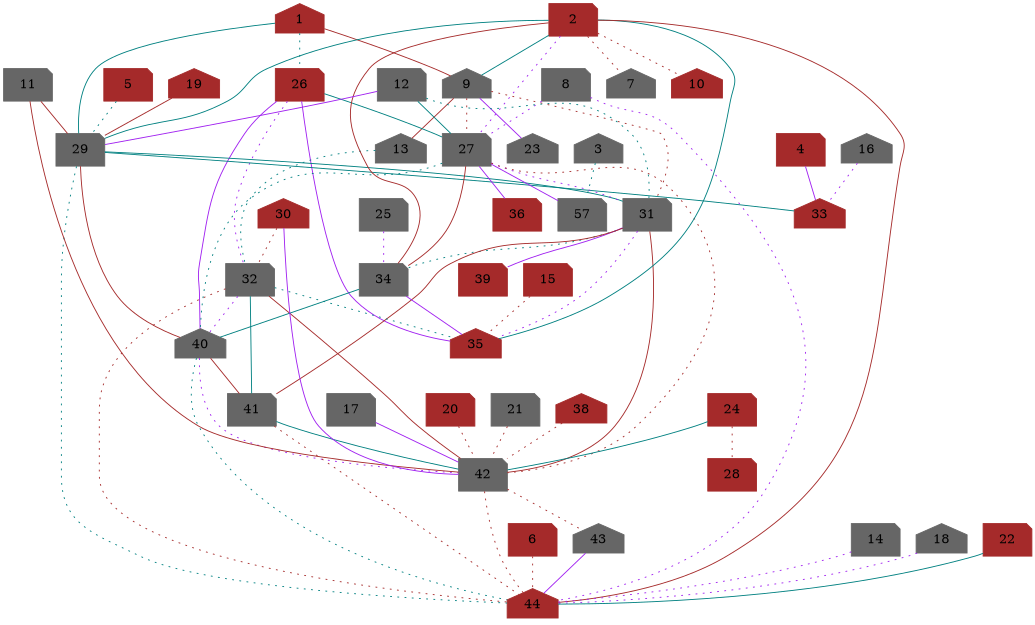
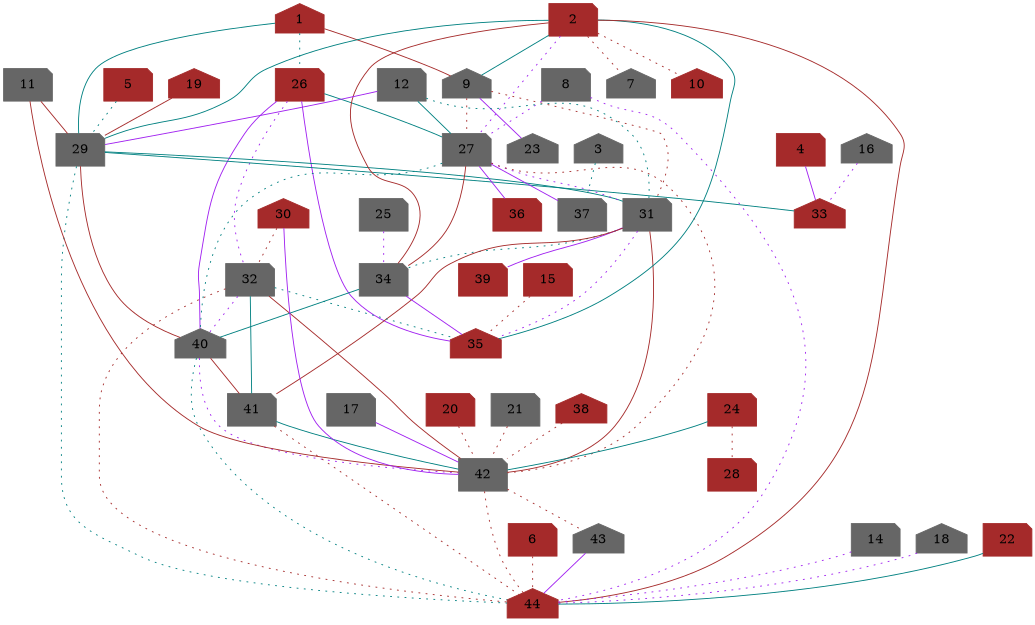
(401, 150) -> none
(582, 215) -> (582, 215)
